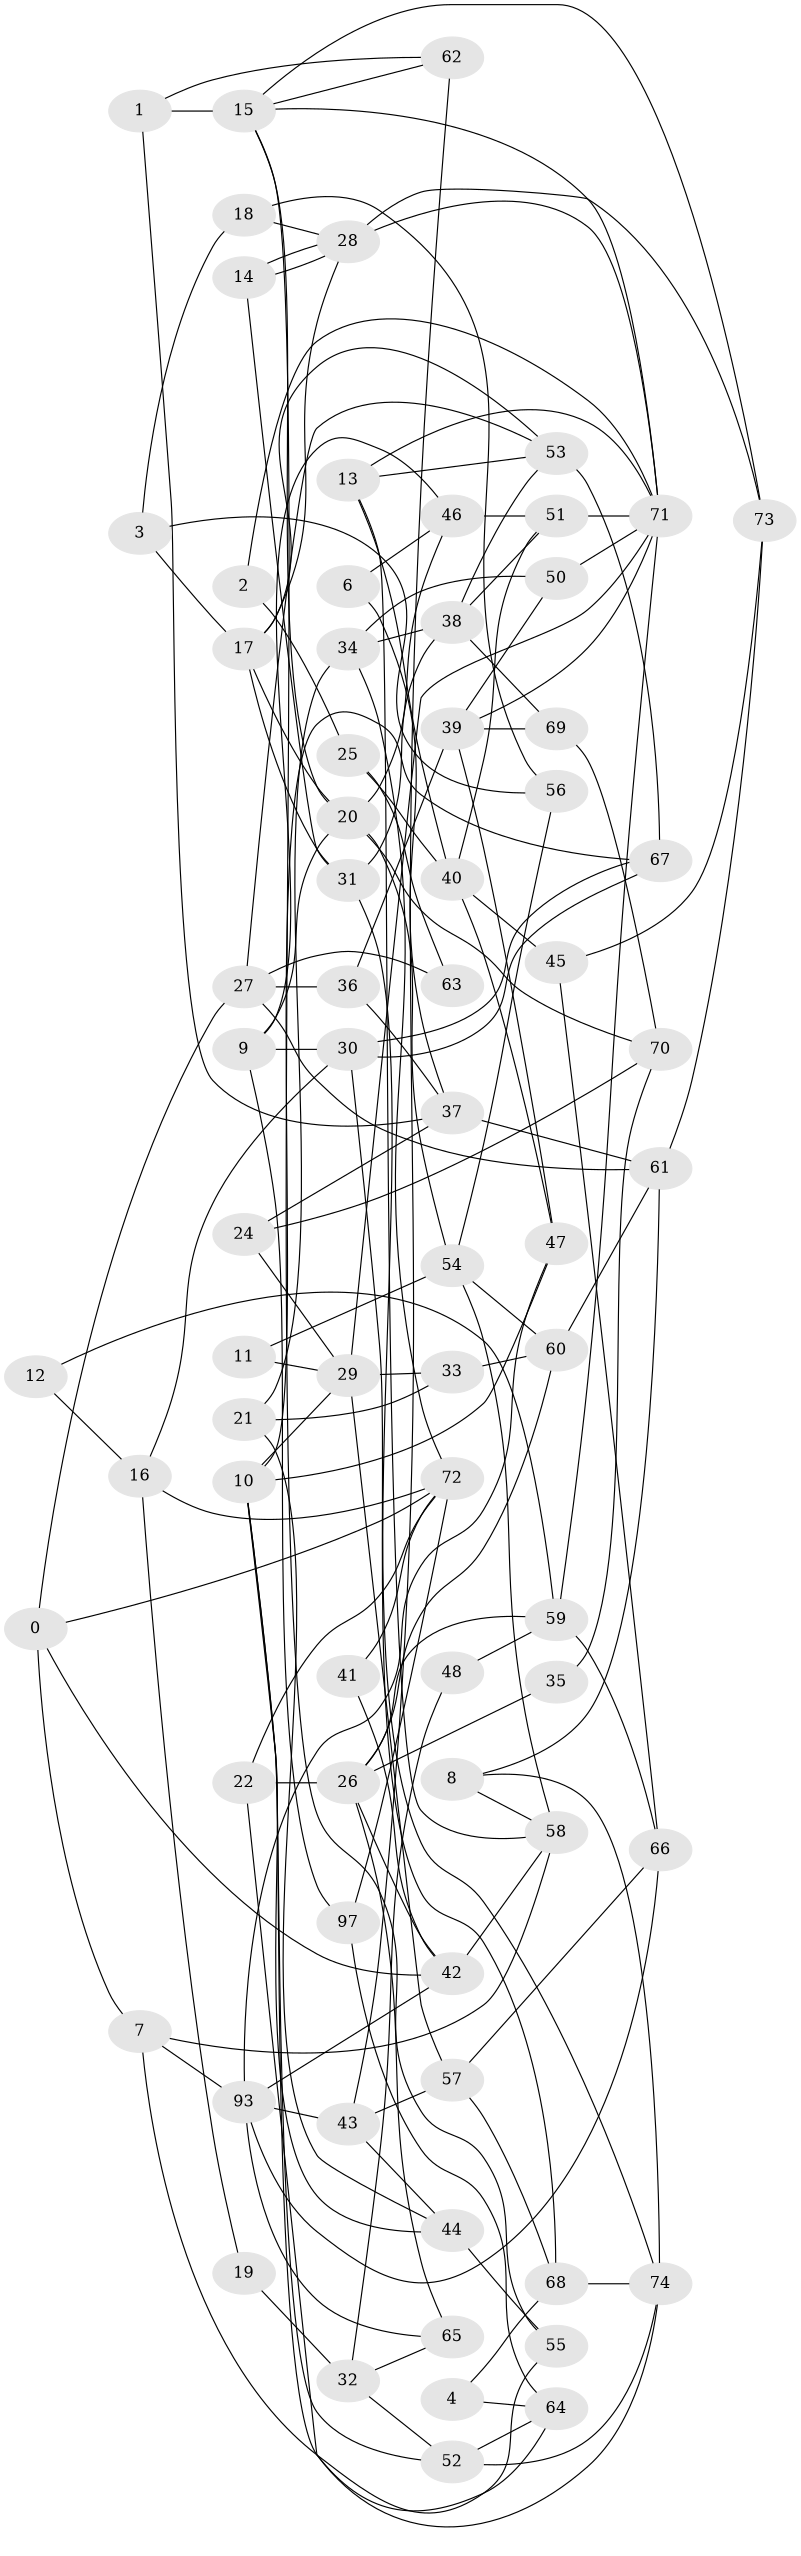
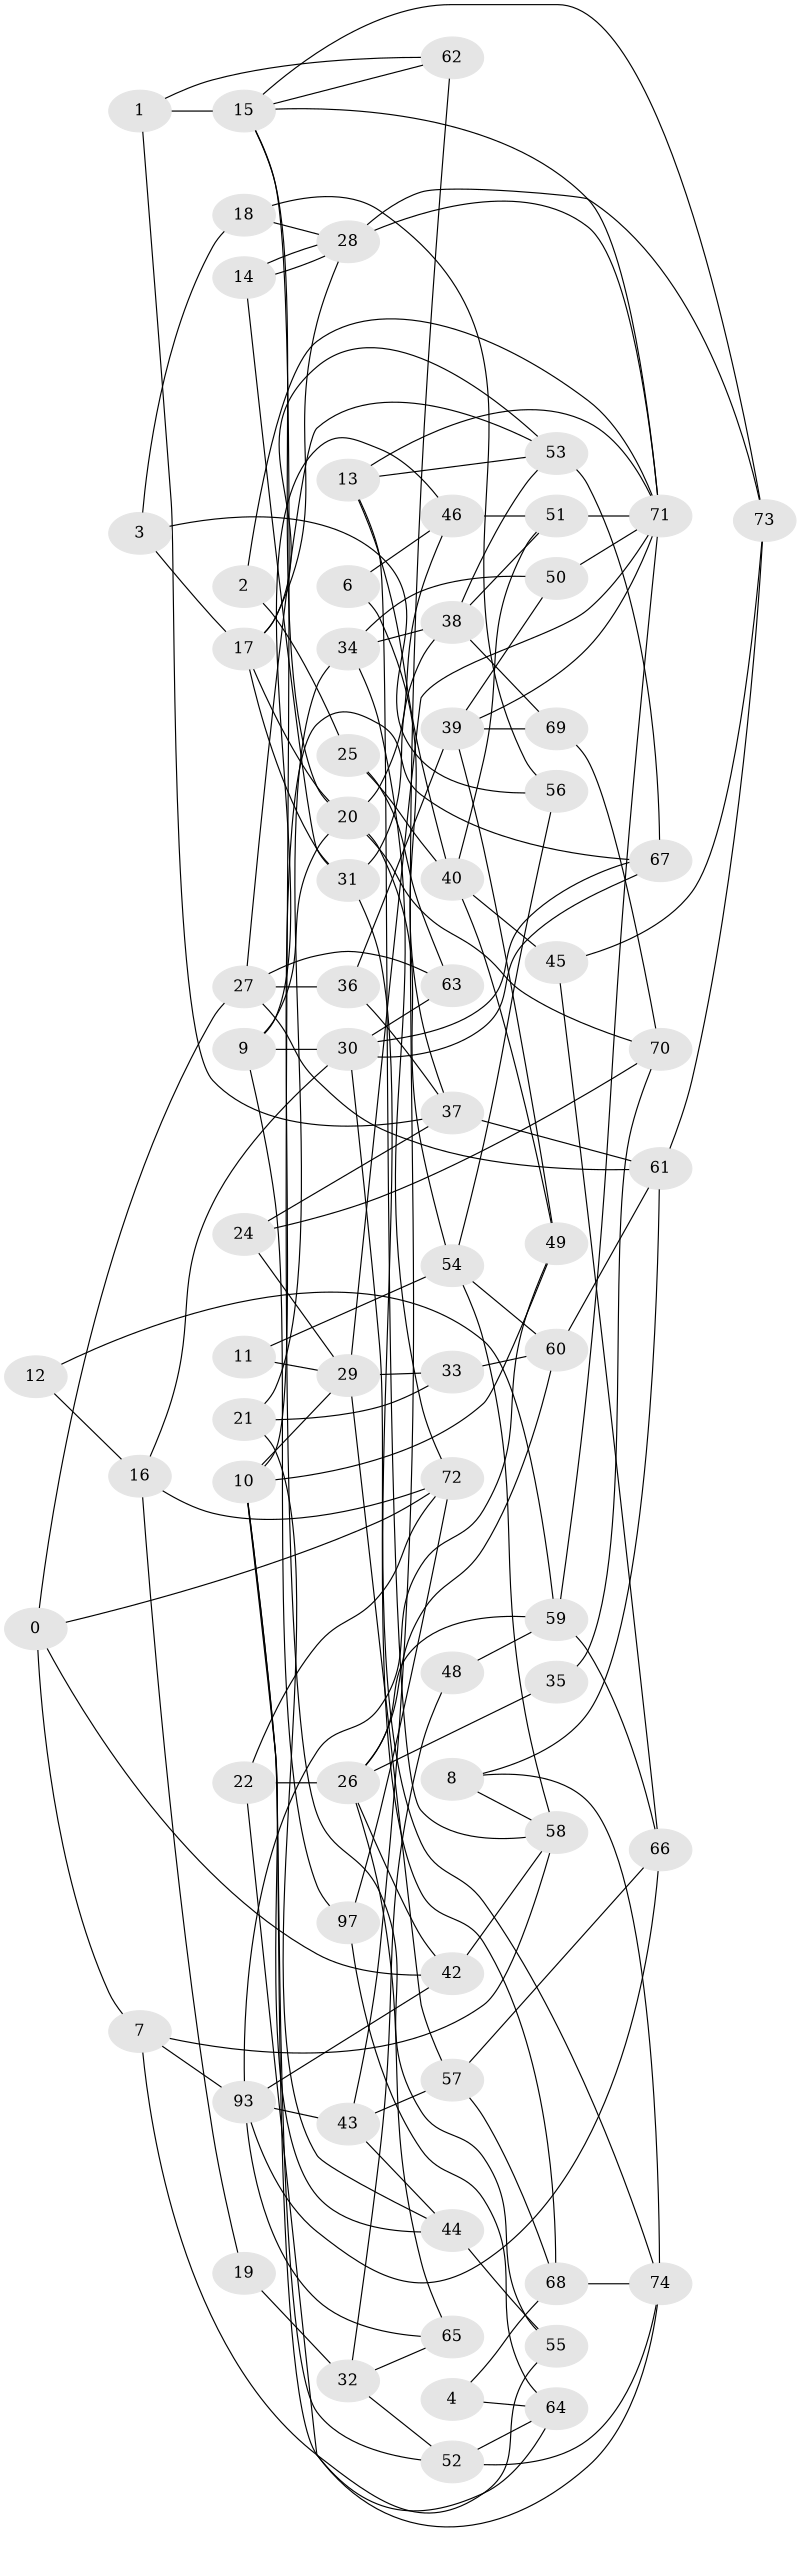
none -> (395, 1021)
(556, 1244) -> (556, 1244)
(348, 1676) -> none
